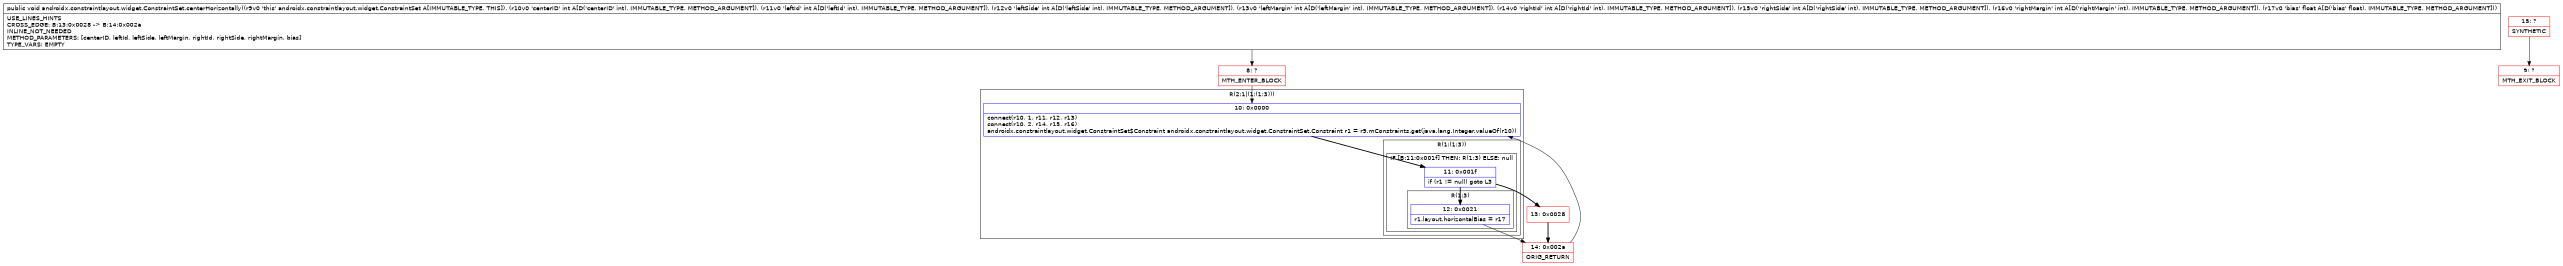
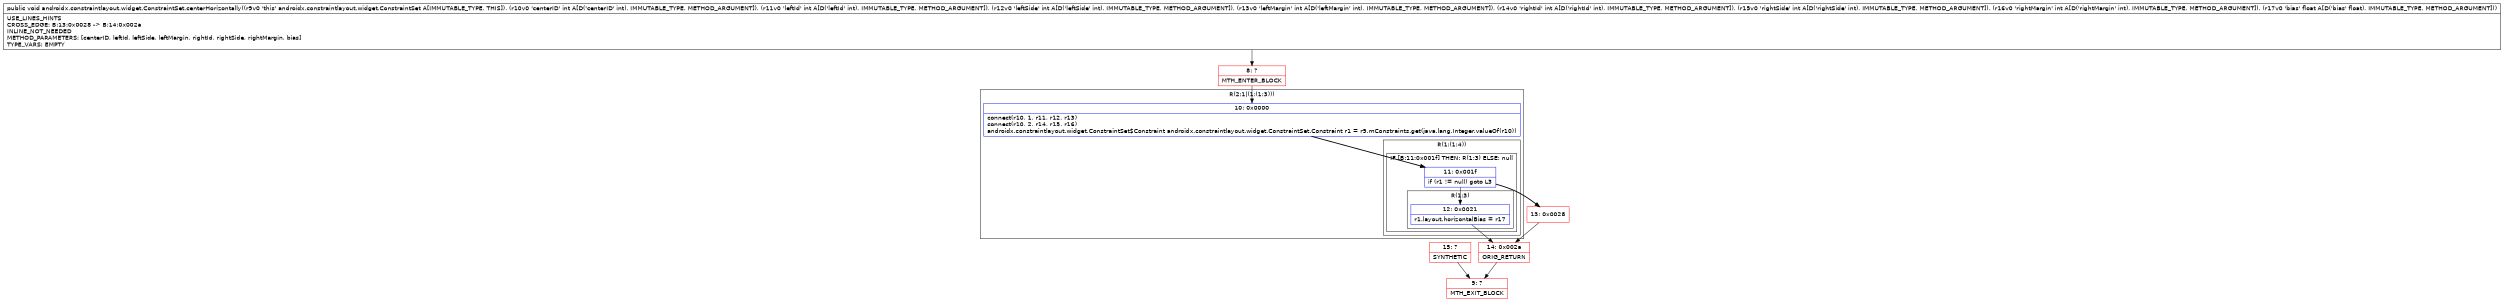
(1452, 145) -> (1452, 145)
(1567, 178) -> (1492, 269)
(1460, 194) -> (1460, 194)
(1548, 230) -> (1529, 231)
